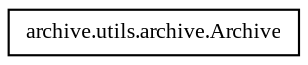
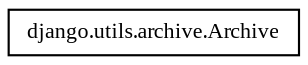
(154, 32) -> (154, 32)
